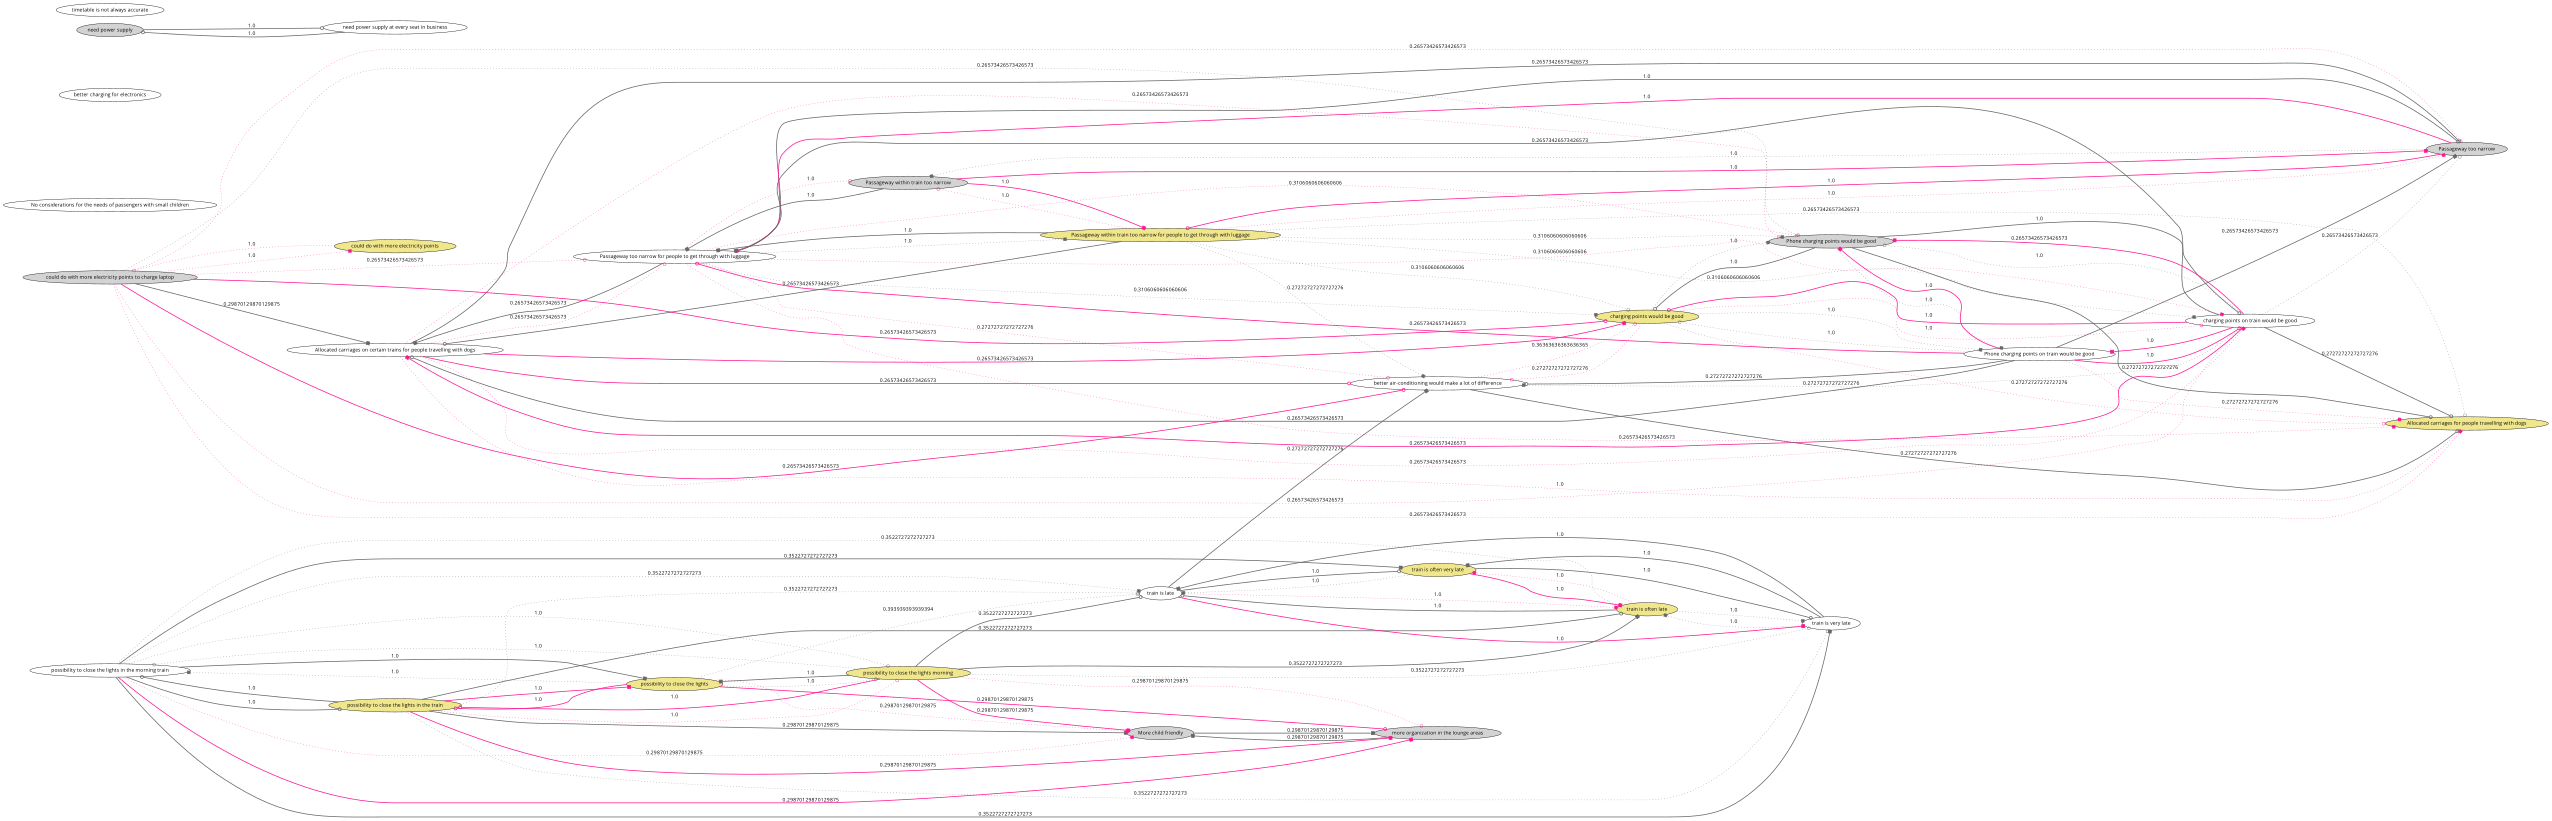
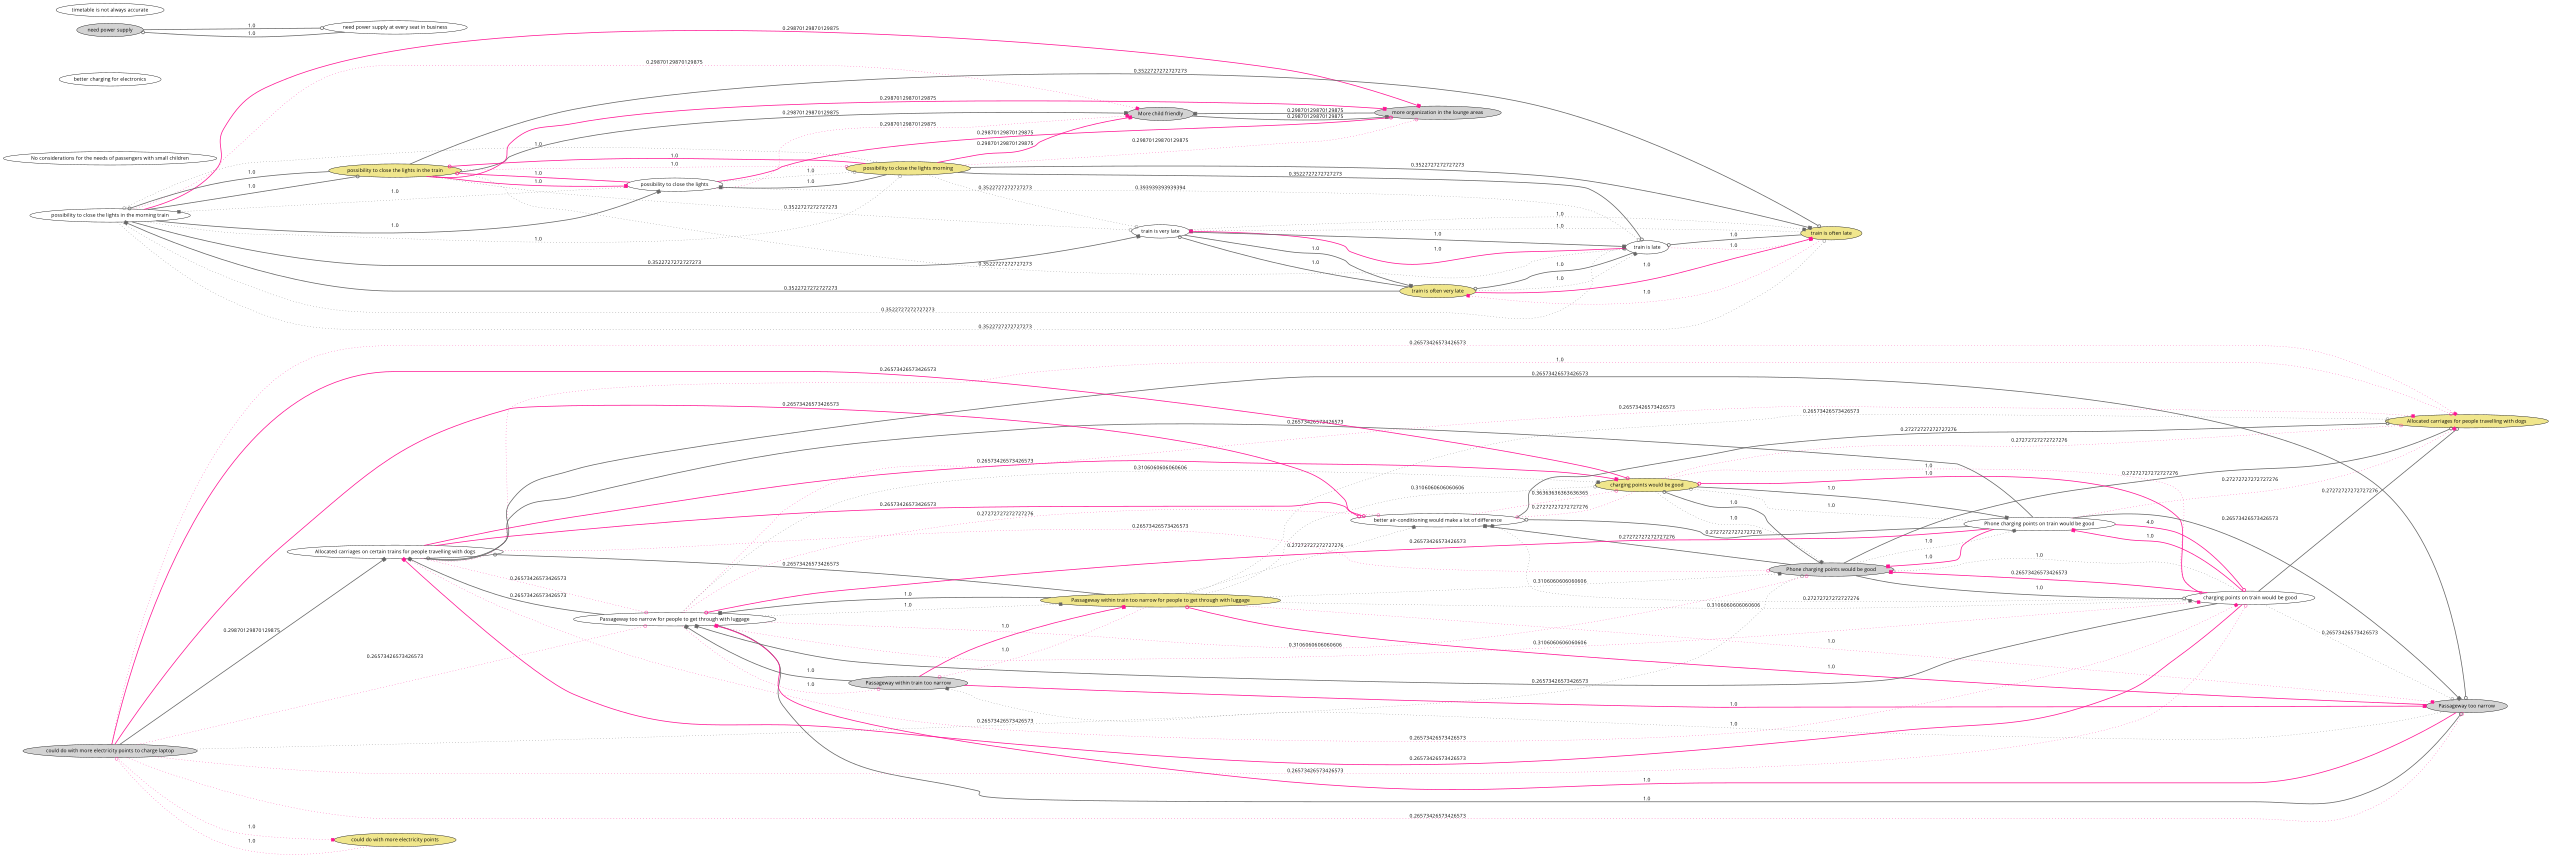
(1841, 316) -> (1851, 497)
(2150, 355) -> (2150, 522)
(1294, 487) -> (1639, 546)
(746, 559) -> (759, 291)
(675, 684) -> (675, 185)
